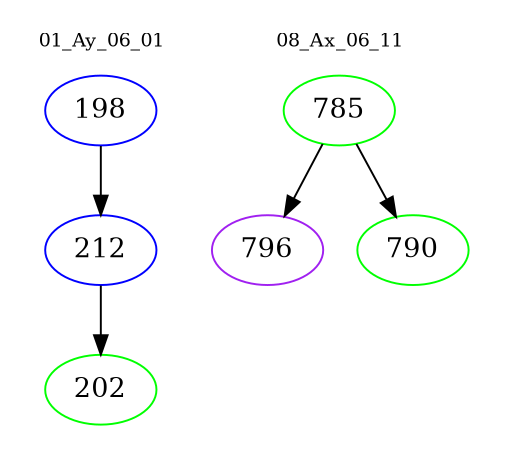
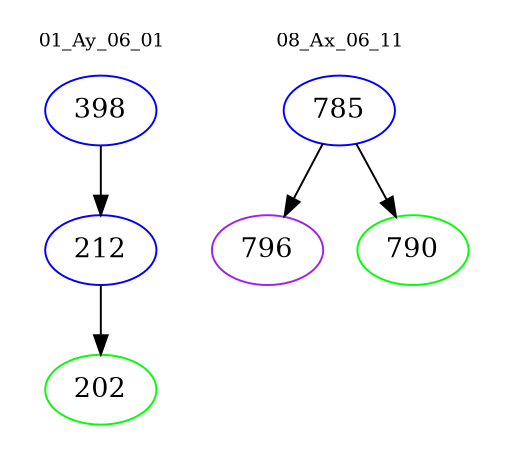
(101, 111) -> (101, 111)
(339, 111) -> (339, 111)
